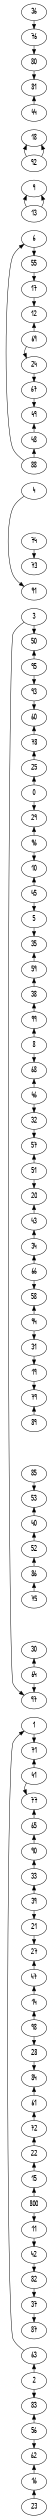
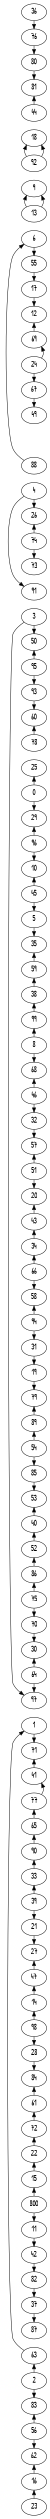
(25, 350) -> (43, 355)
(34, 441) -> none
none -> (34, 516)
(34, 758) -> none
none -> (34, 1449)
none -> (34, 1625)
(25, 1786) -> (43, 1791)
